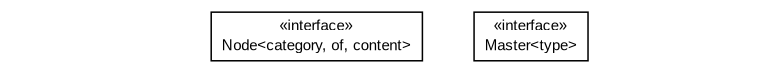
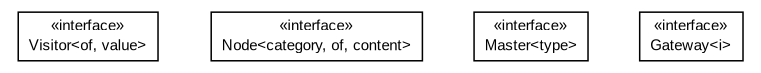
none -> (88, 36)
none -> (691, 36)
